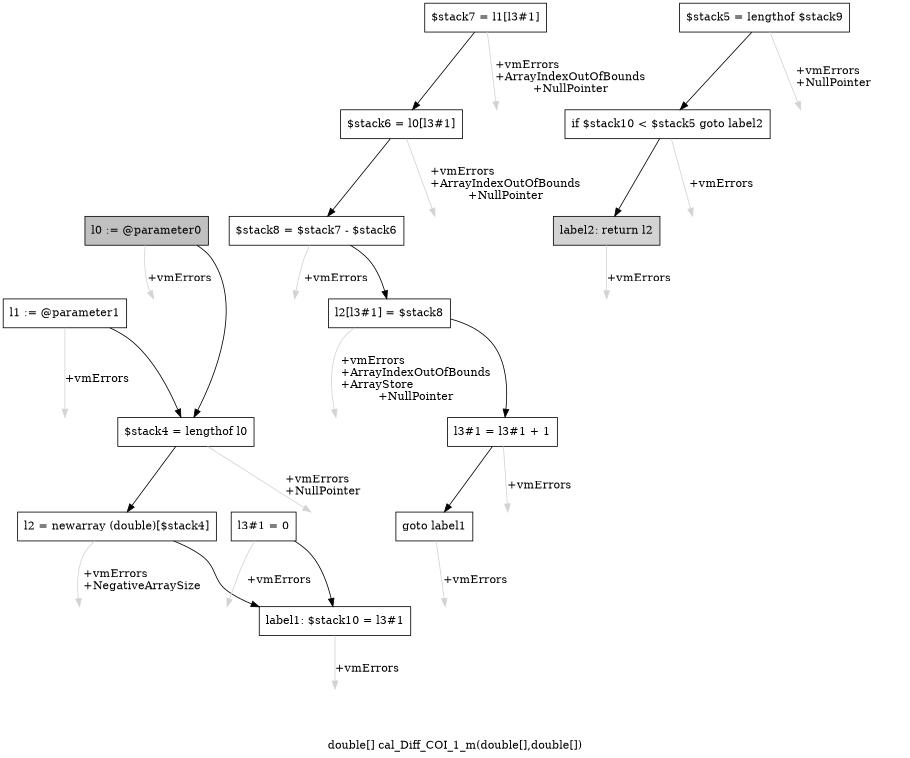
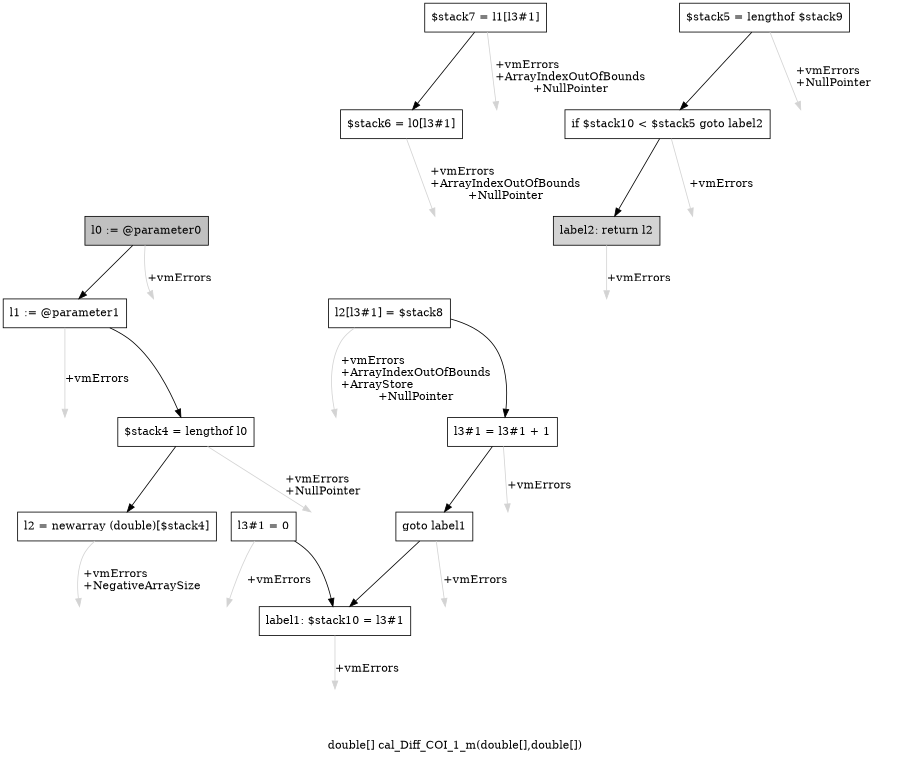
(317, 231) -> none
(225, 325) -> (109, 269)
(214, 571) -> (388, 571)
